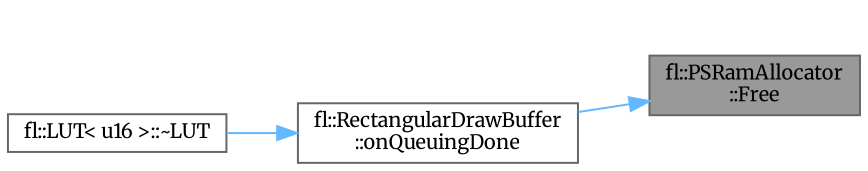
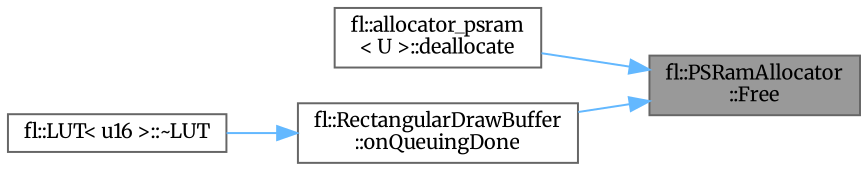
none -> (438, 38)
